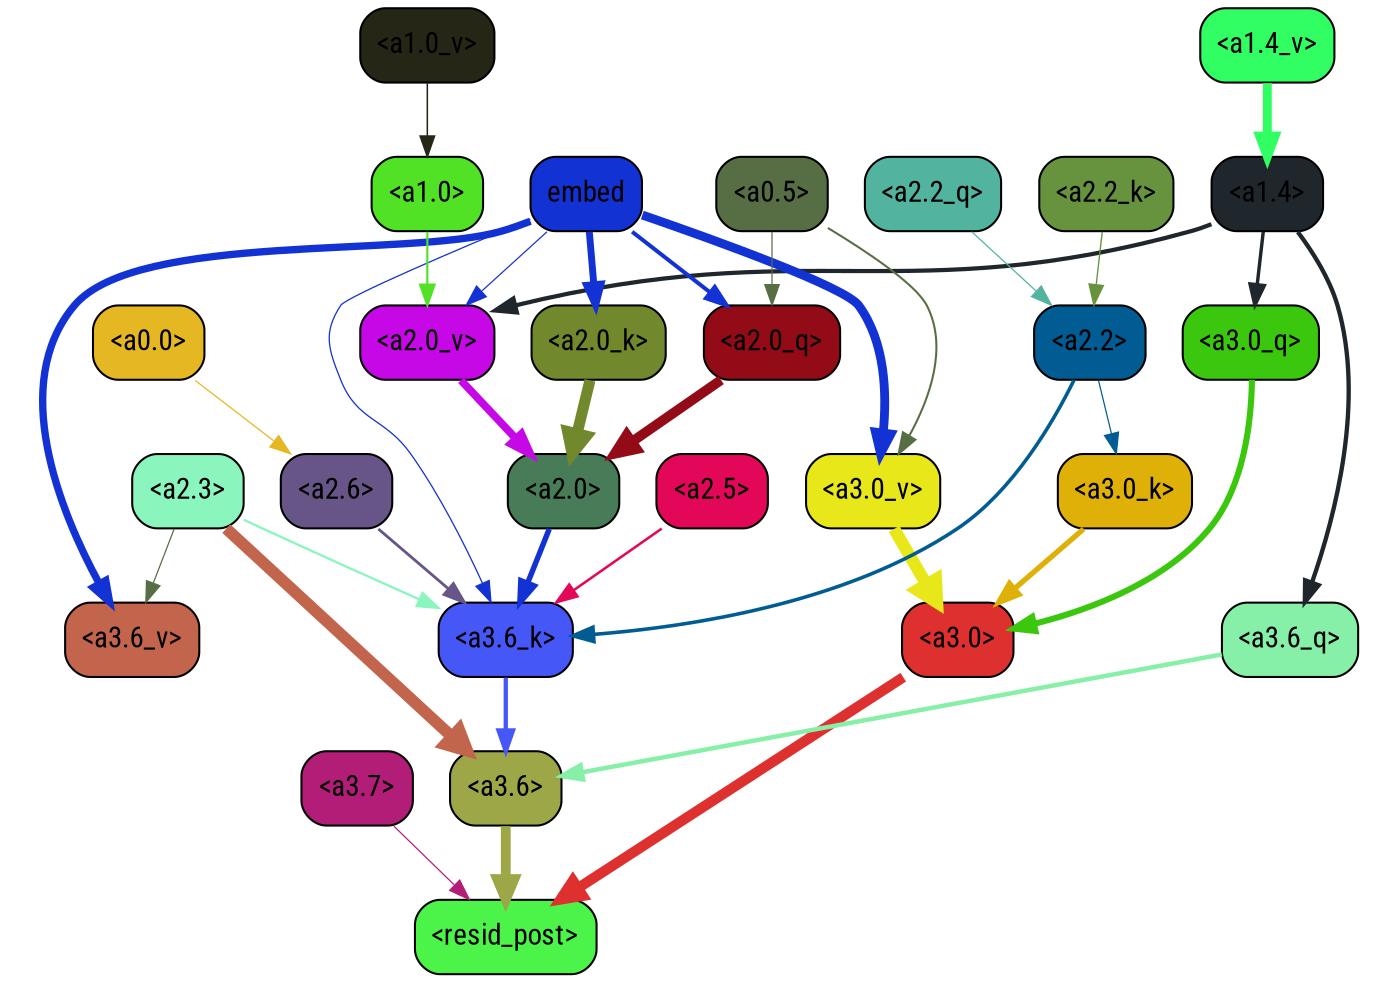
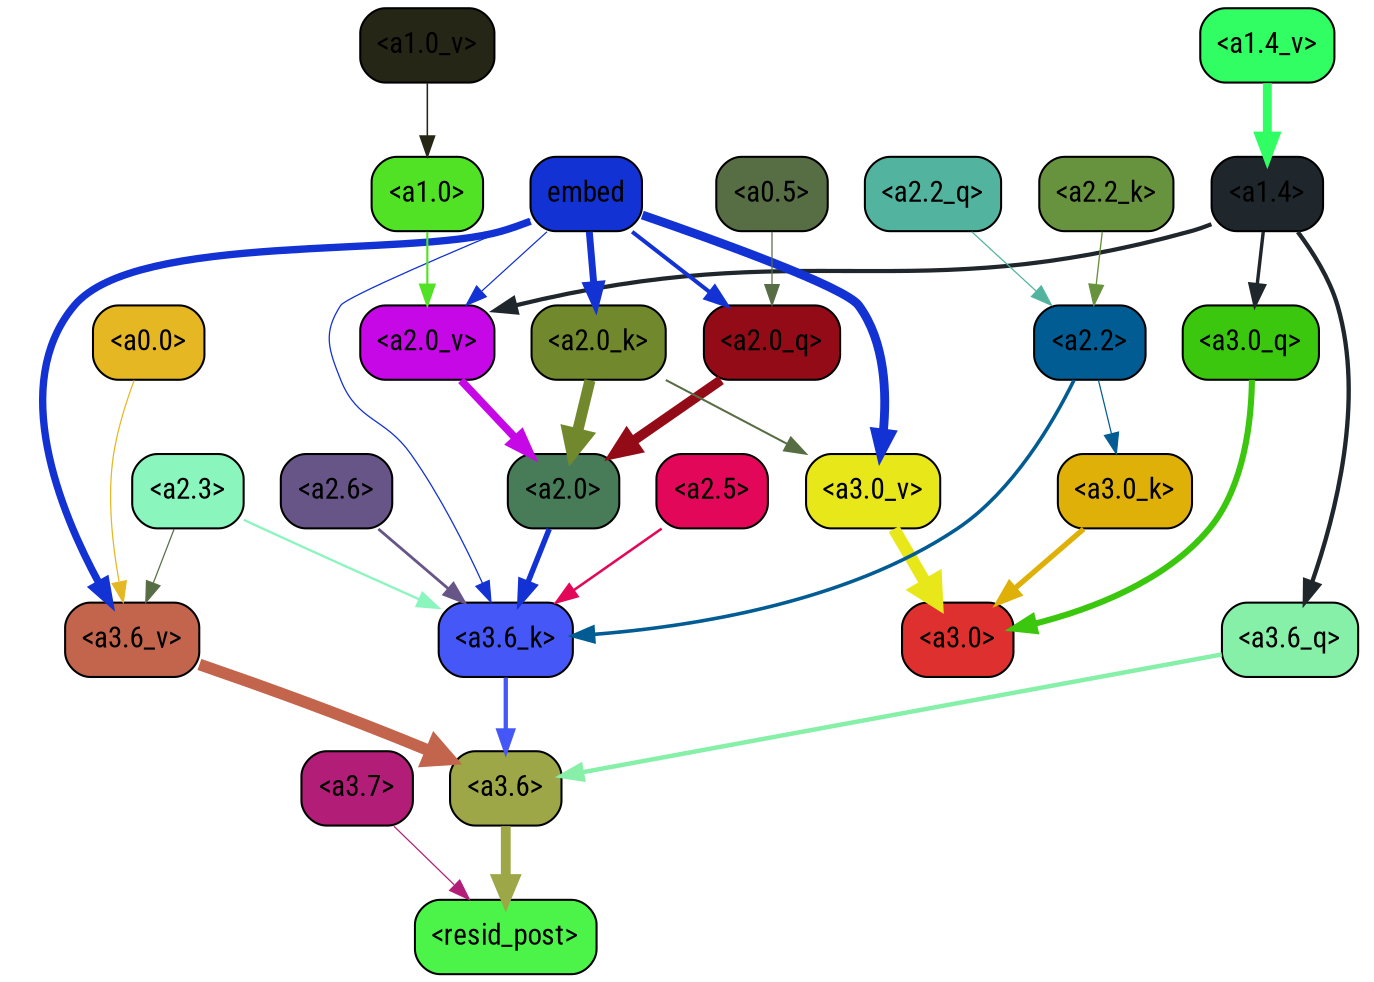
(929, 310) -> (726, 412)
(234, 411) -> (111, 480)
(339, 633) -> (316, 706)
(741, 783) -> none
